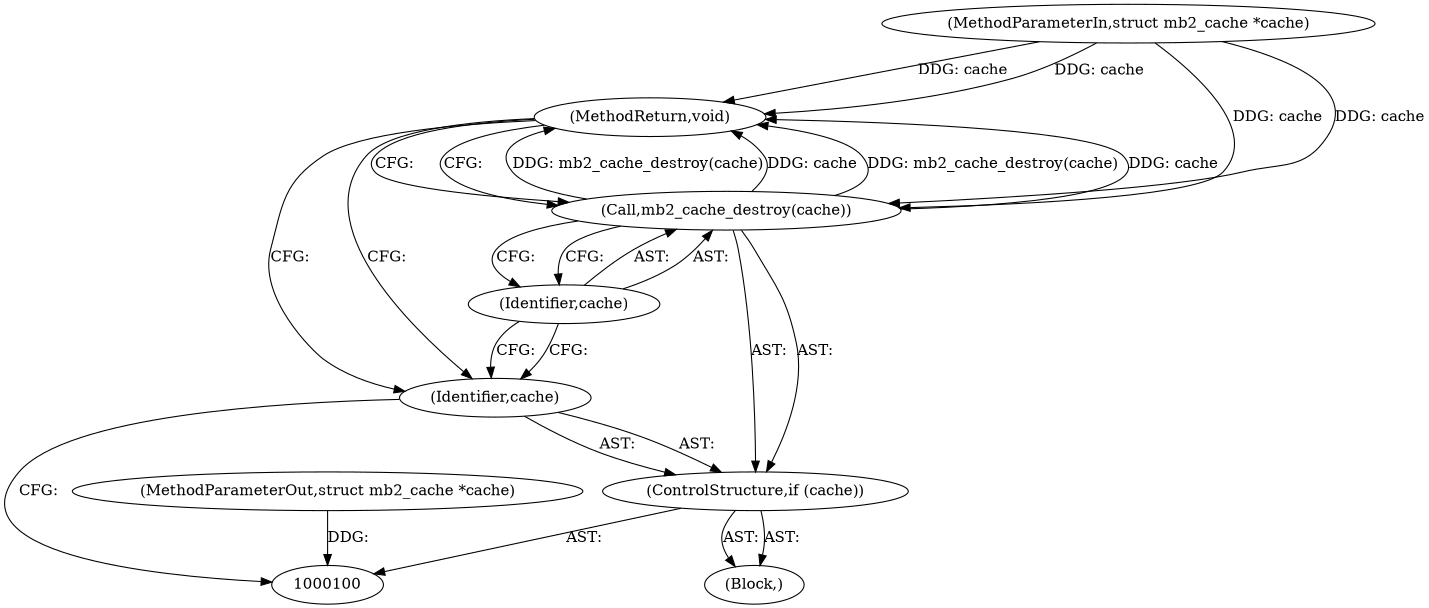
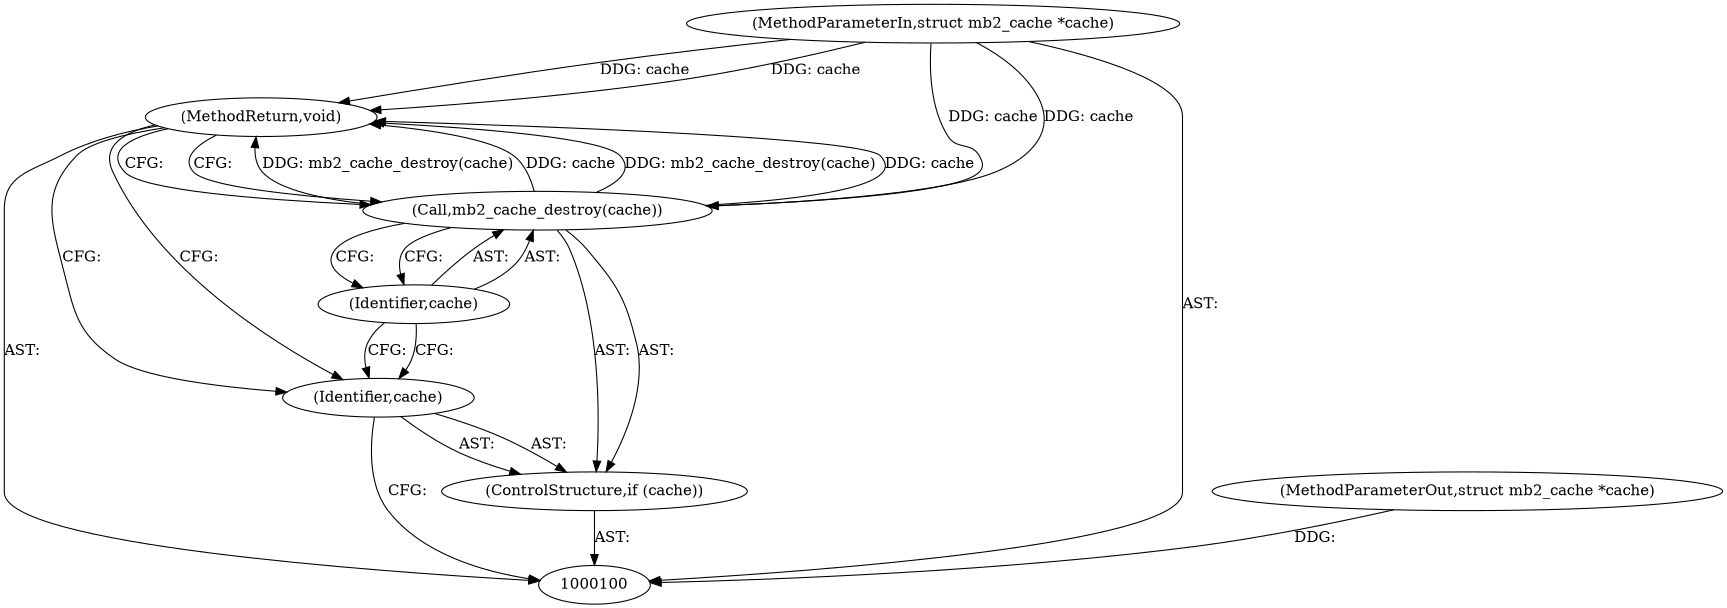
none -> (1183, 484)
none -> (30, 514)
(754, 585) -> none
